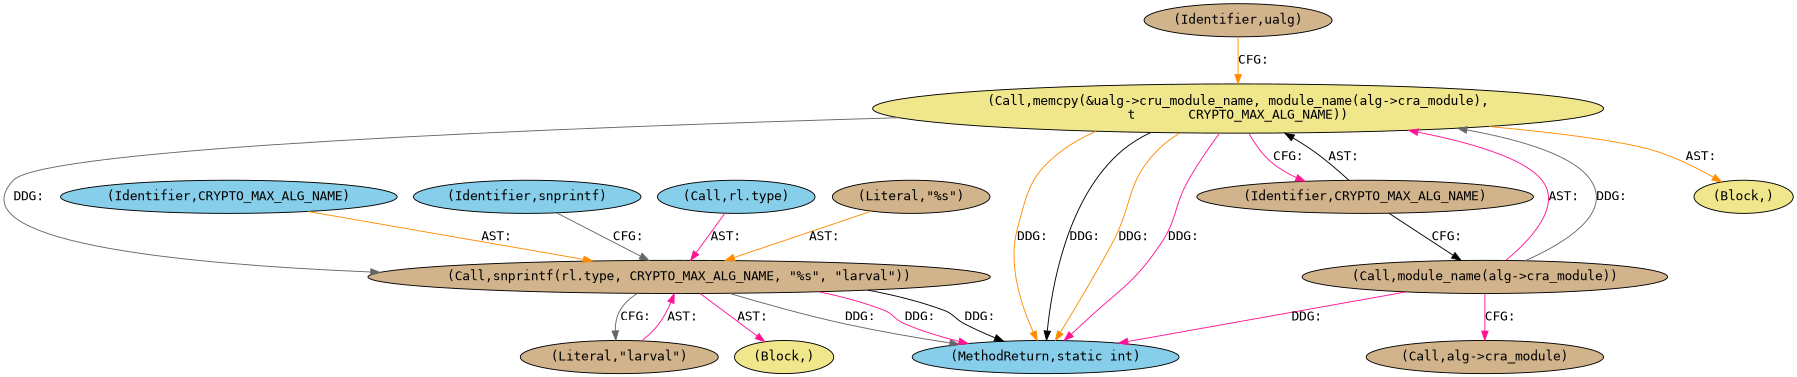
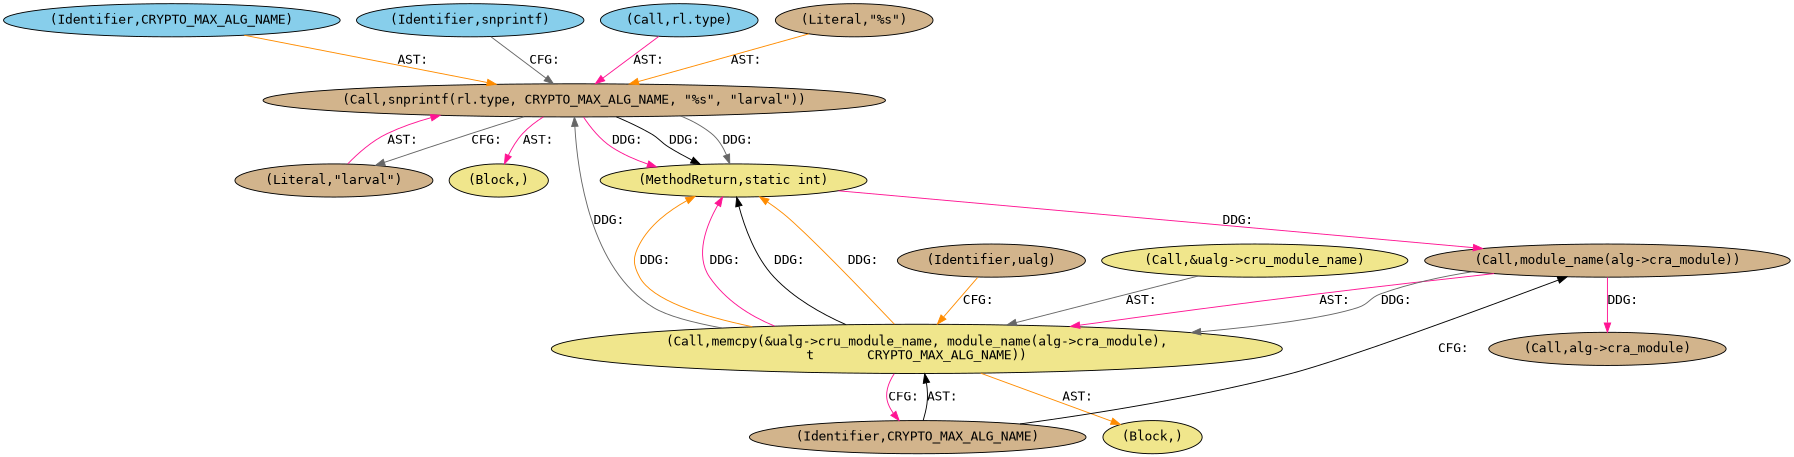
none -> (1255, 261)
(1267, 317) -> (1156, 219)
(1504, 317) -> (1627, 301)
(1046, 357) -> (734, 180)
